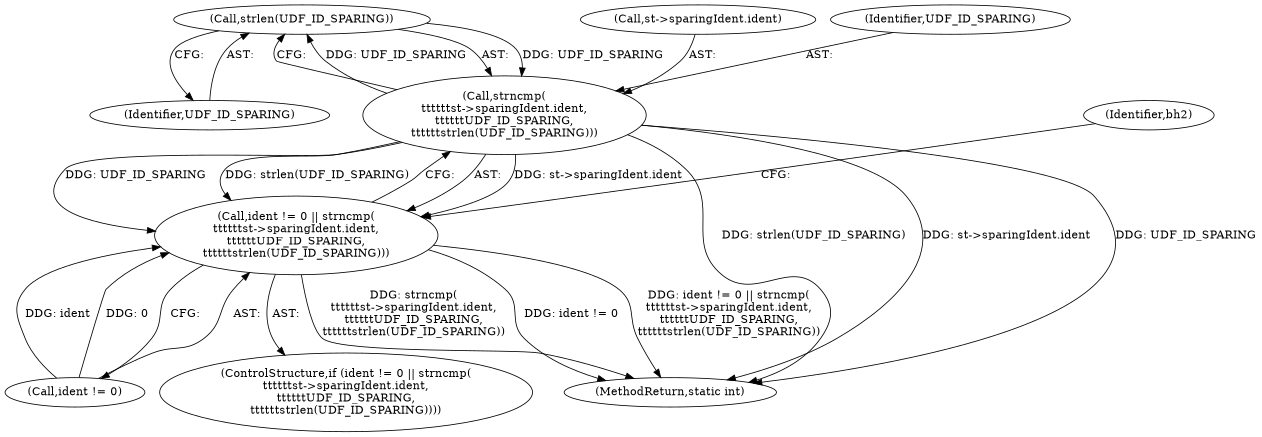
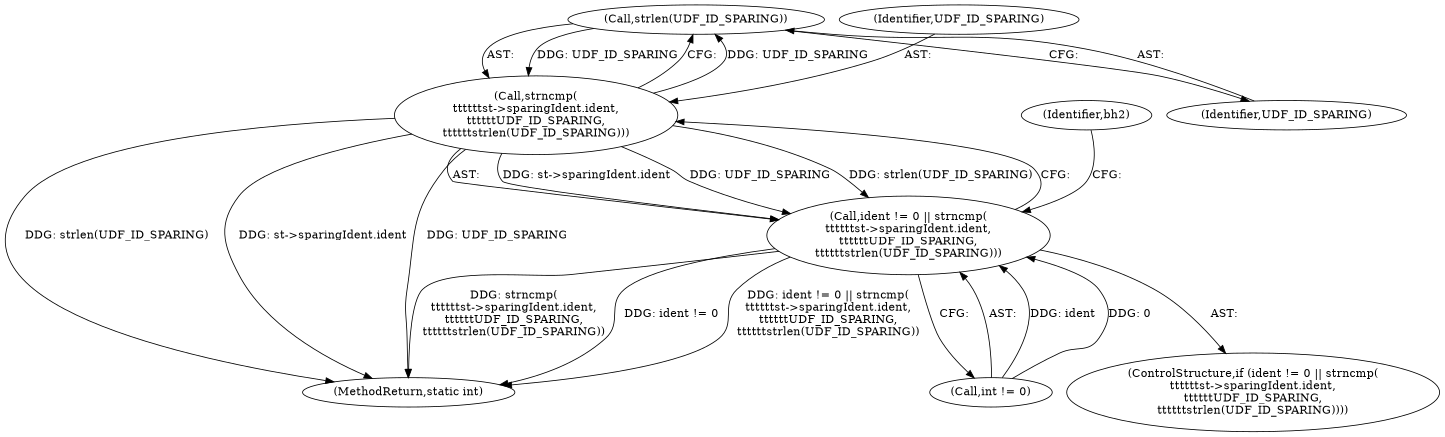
(698, 20) -> none
(75, 392) -> (991, 392)
